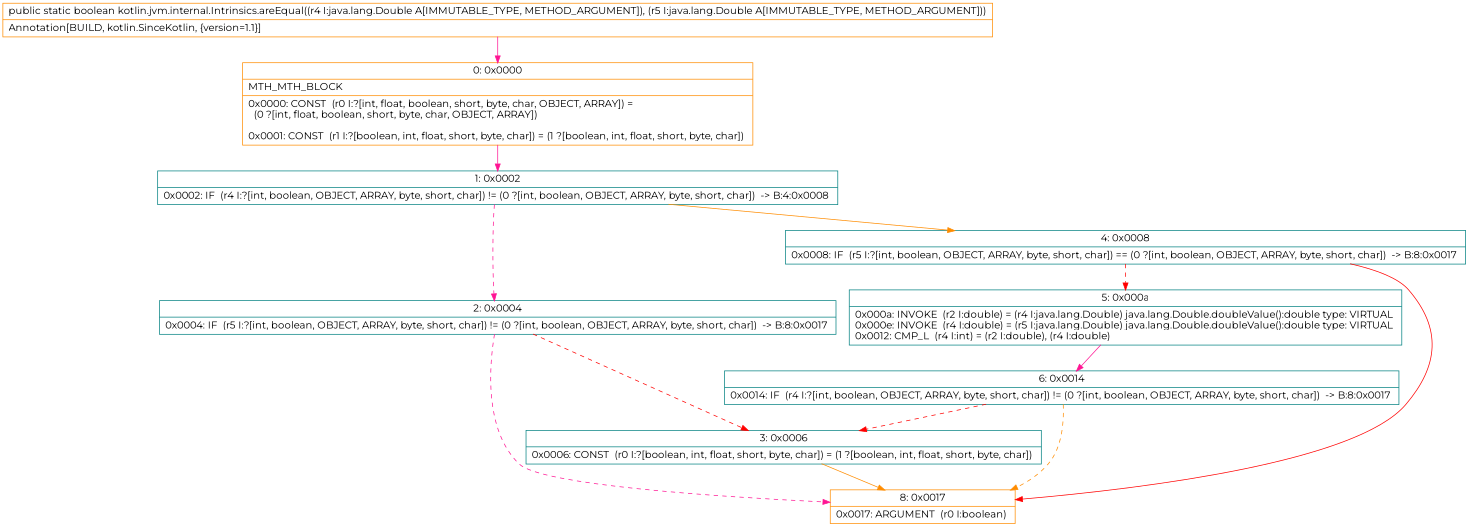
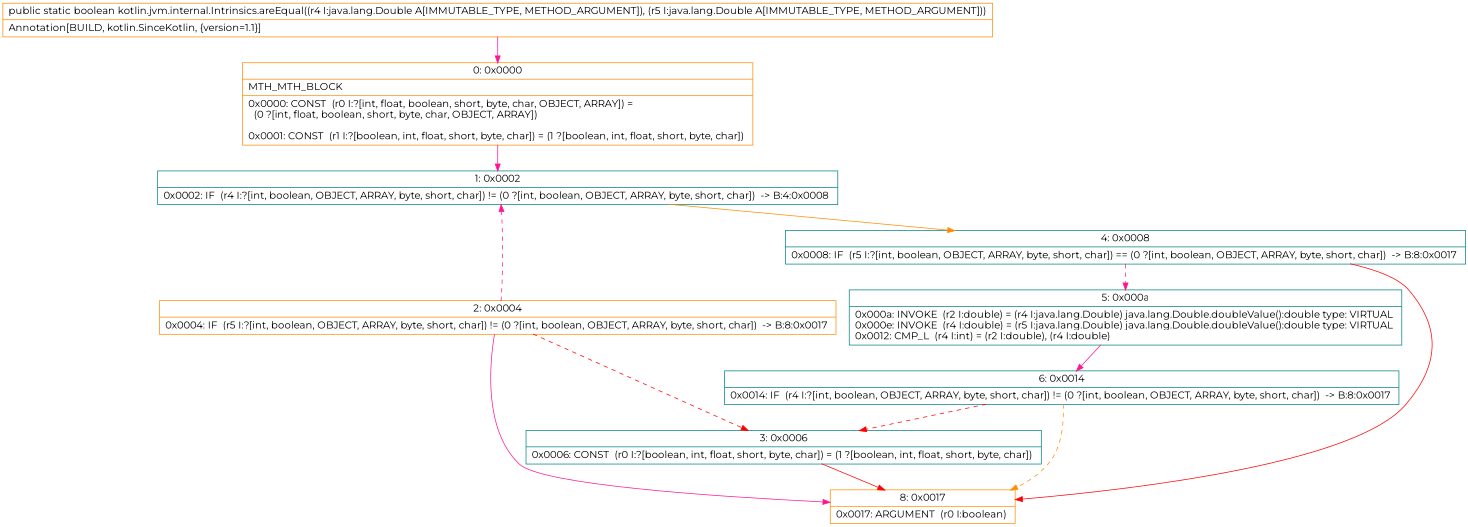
(493, 249) -> (503, 256)
(1126, 273) -> (1126, 273)
(498, 317) -> (498, 317)
(850, 476) -> (850, 476)
(601, 484) -> (601, 484)
